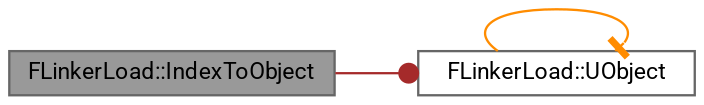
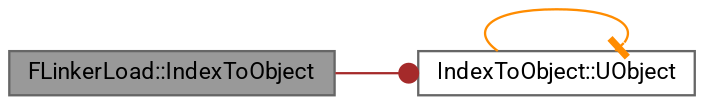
(557, 73) -> (557, 73)
